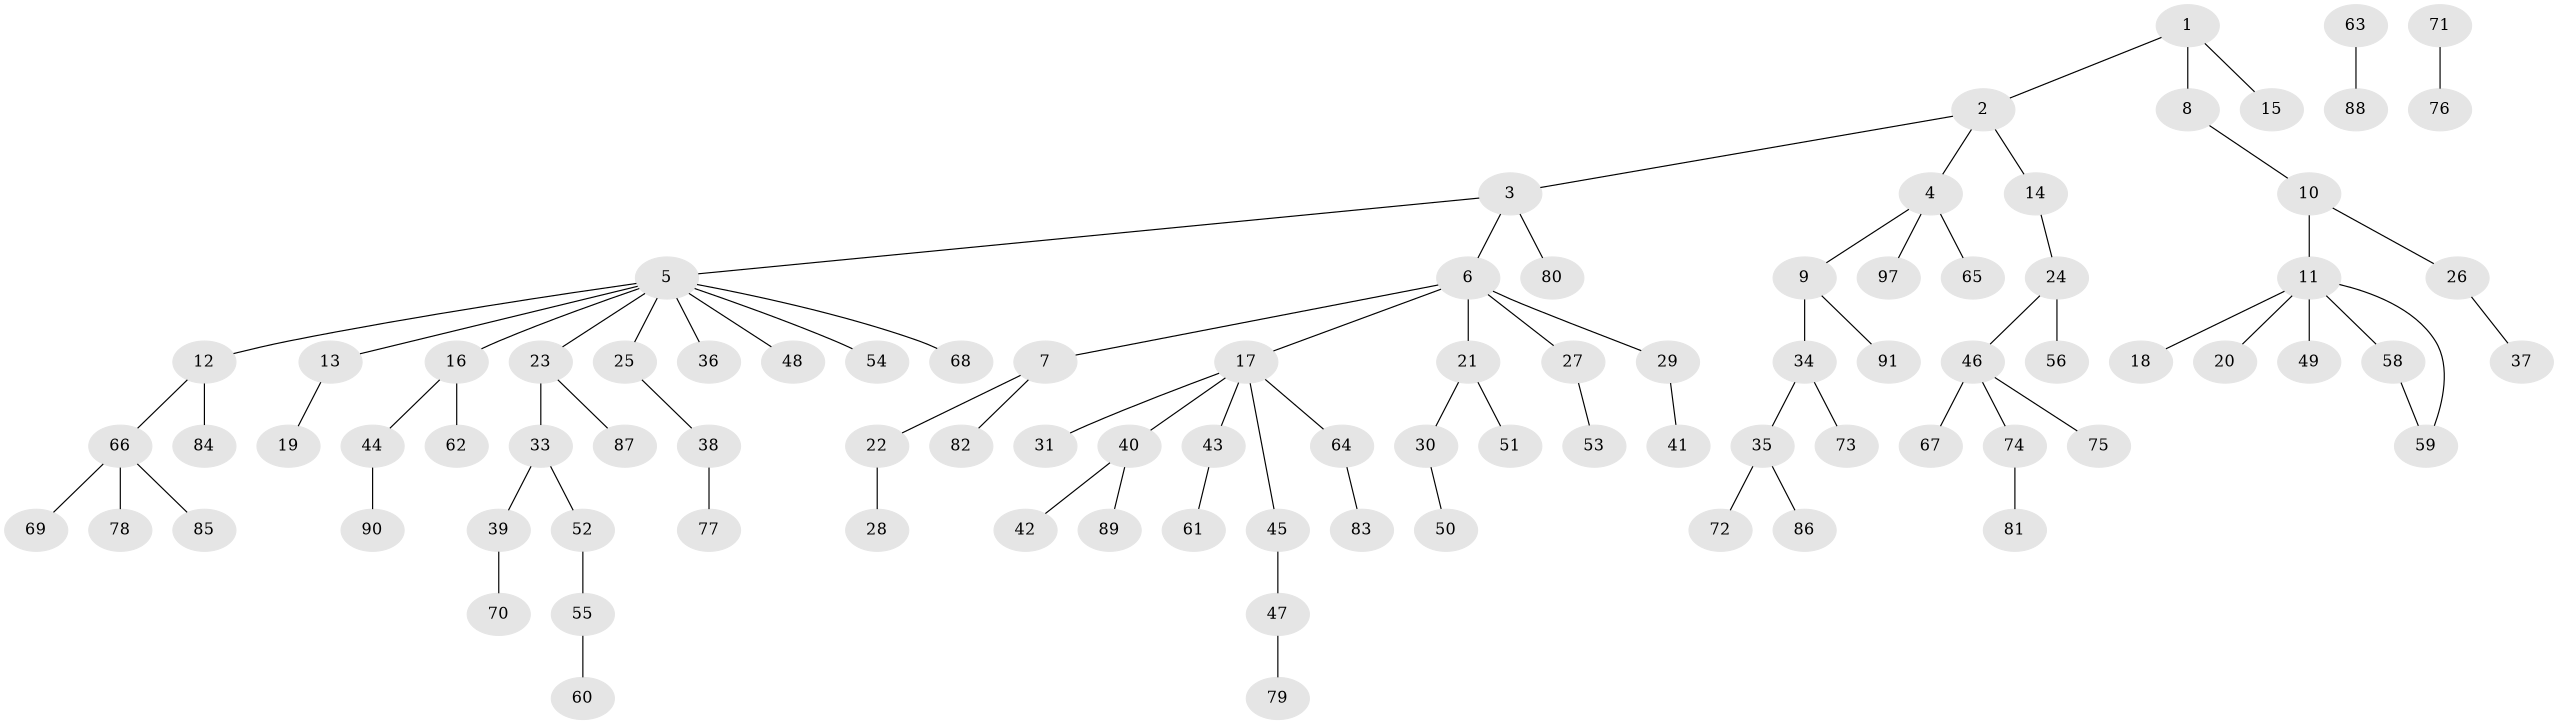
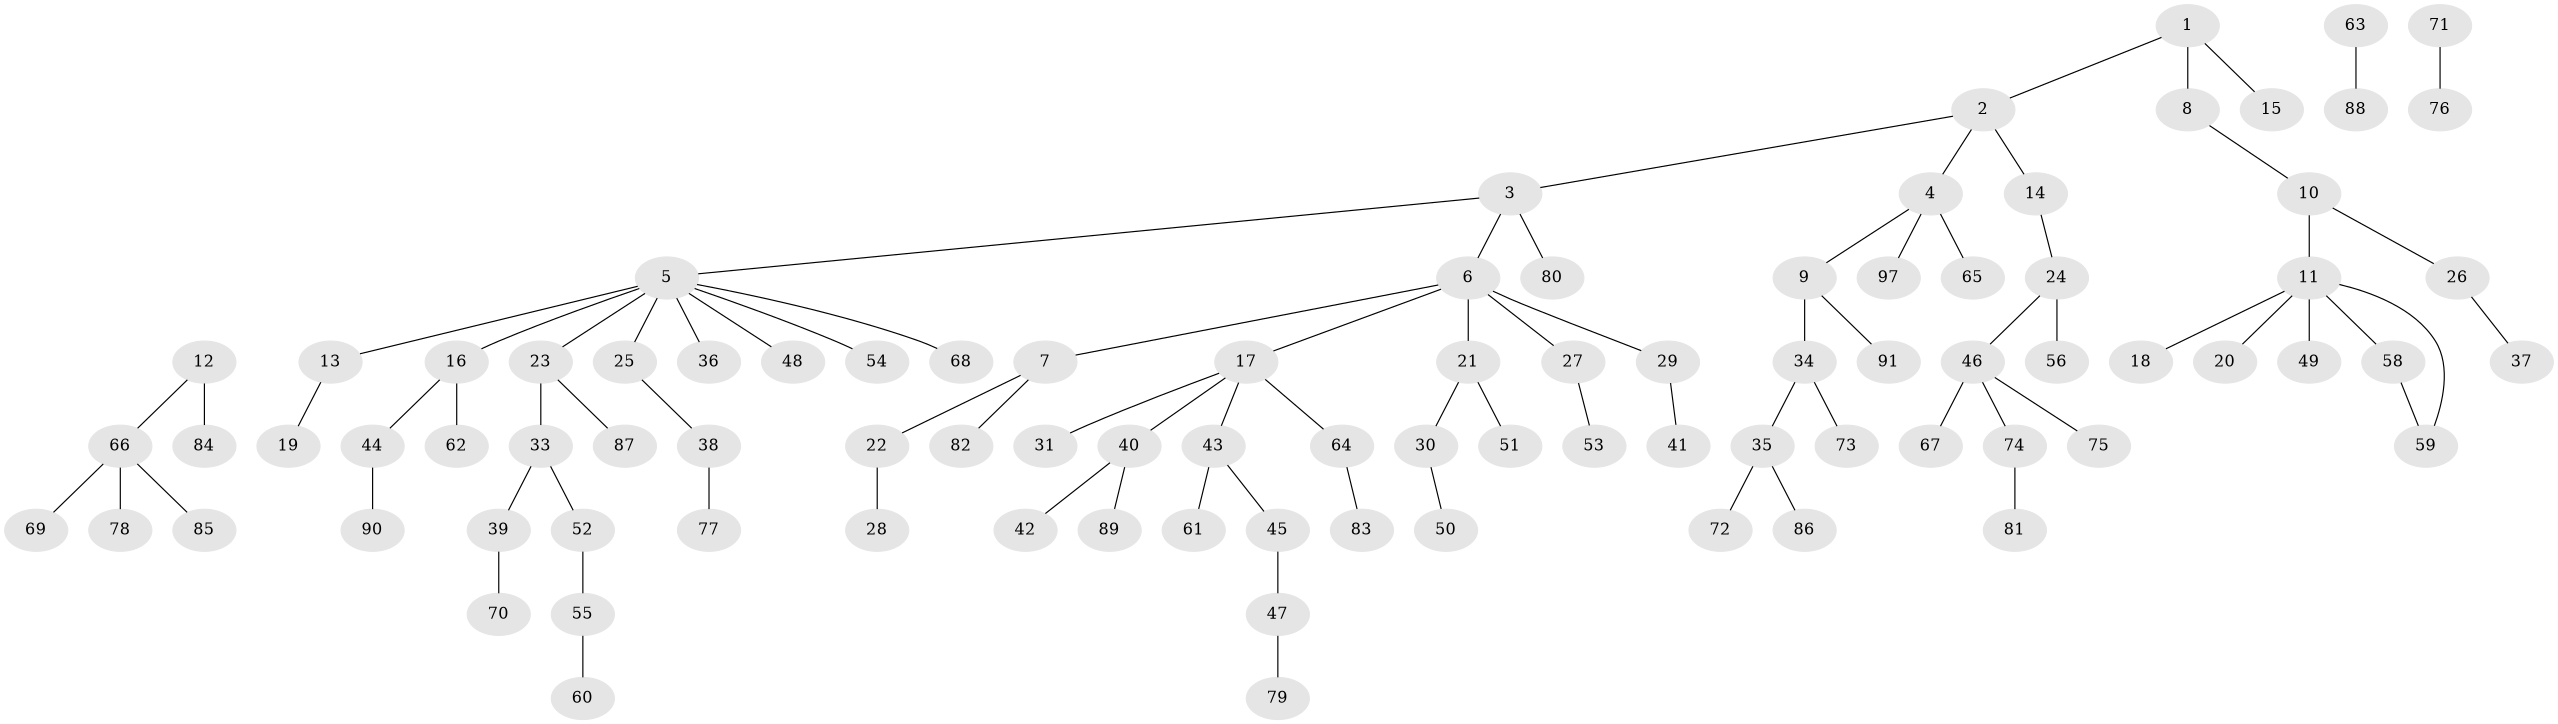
(434, 315) -> none
(1262, 446) -> (1246, 488)
